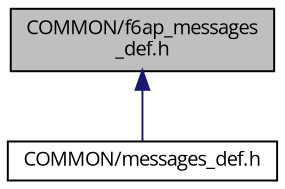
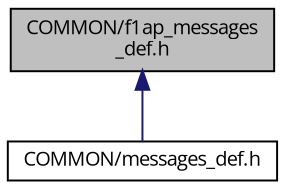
(142, 40) -> (142, 40)
